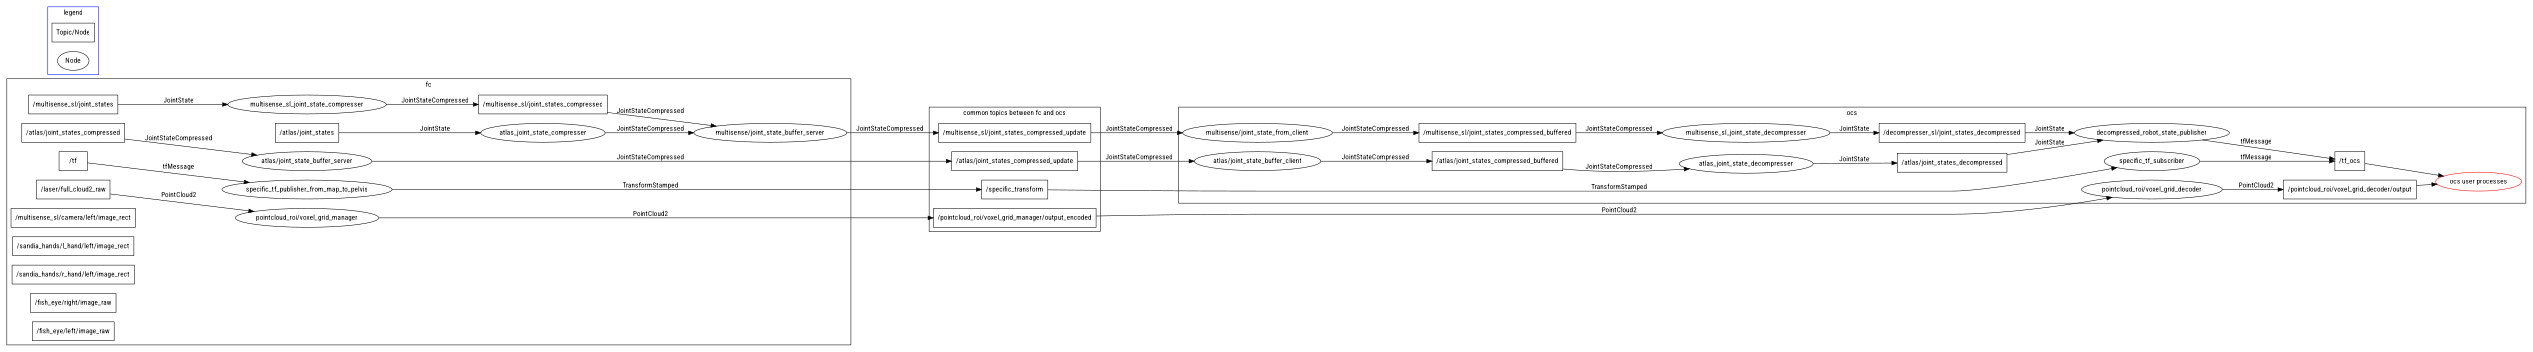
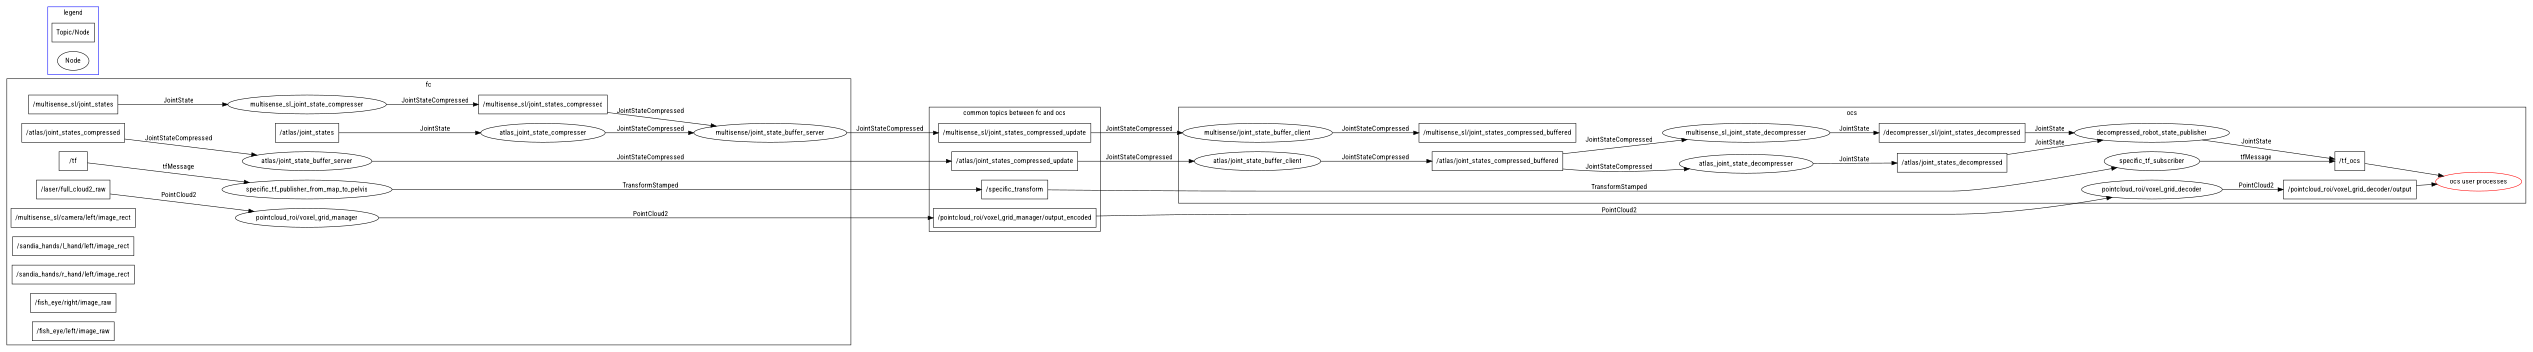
(1258, 133) -> (1258, 133)
(1617, 133) -> (1622, 147)
(2256, 141) -> (2256, 141)
